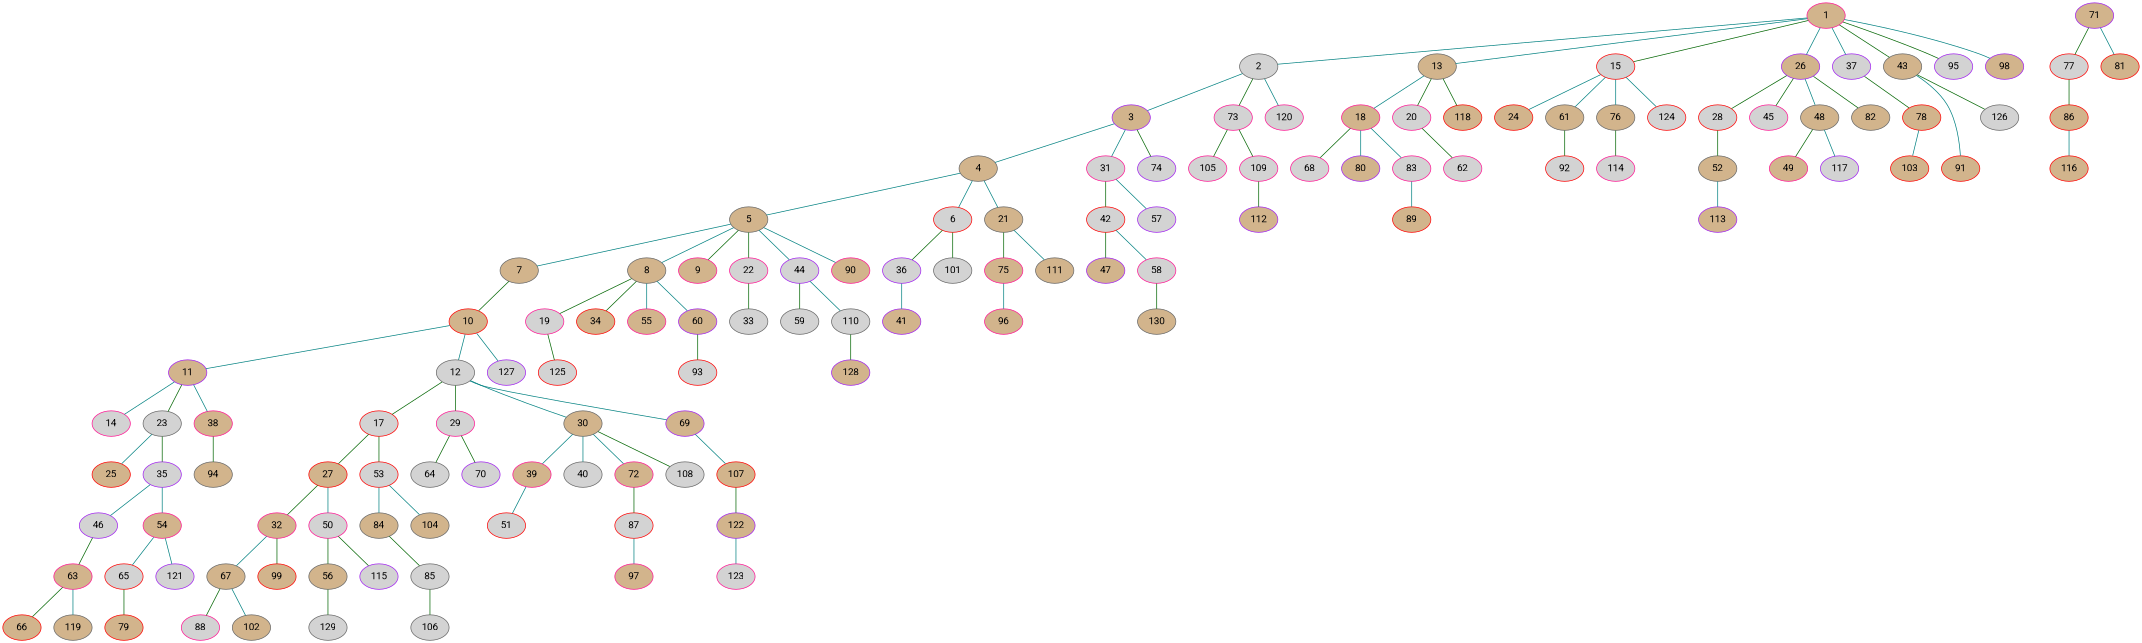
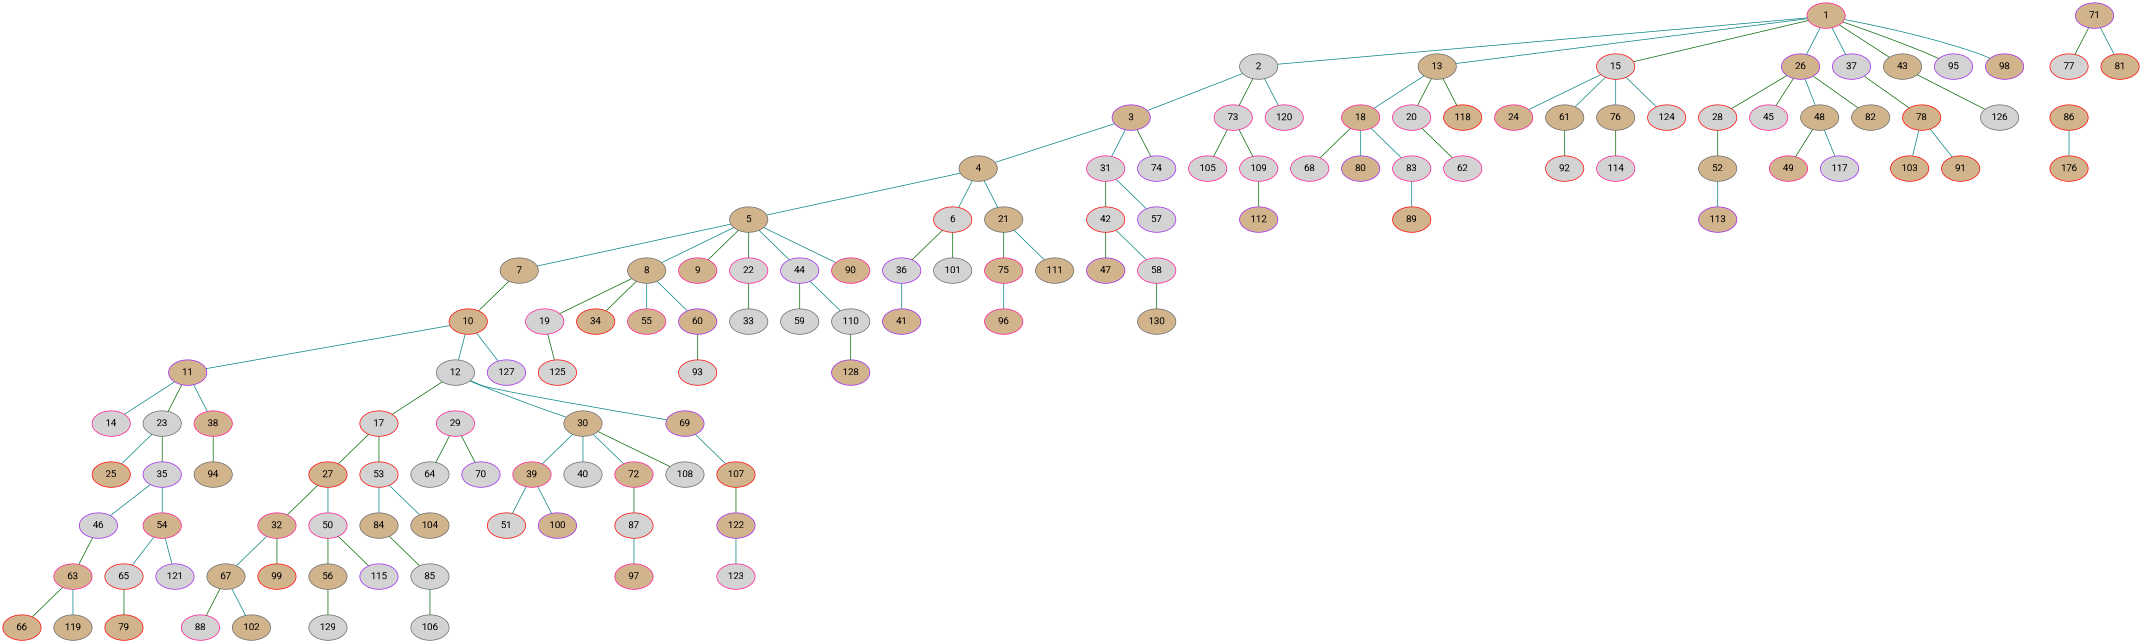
(2069, 92) -> none
(1950, 109) -> (1941, 143)
(1514, 118) -> (1514, 118)
(2069, 169) -> (2069, 169)
(455, 398) -> none
none -> (557, 526)
